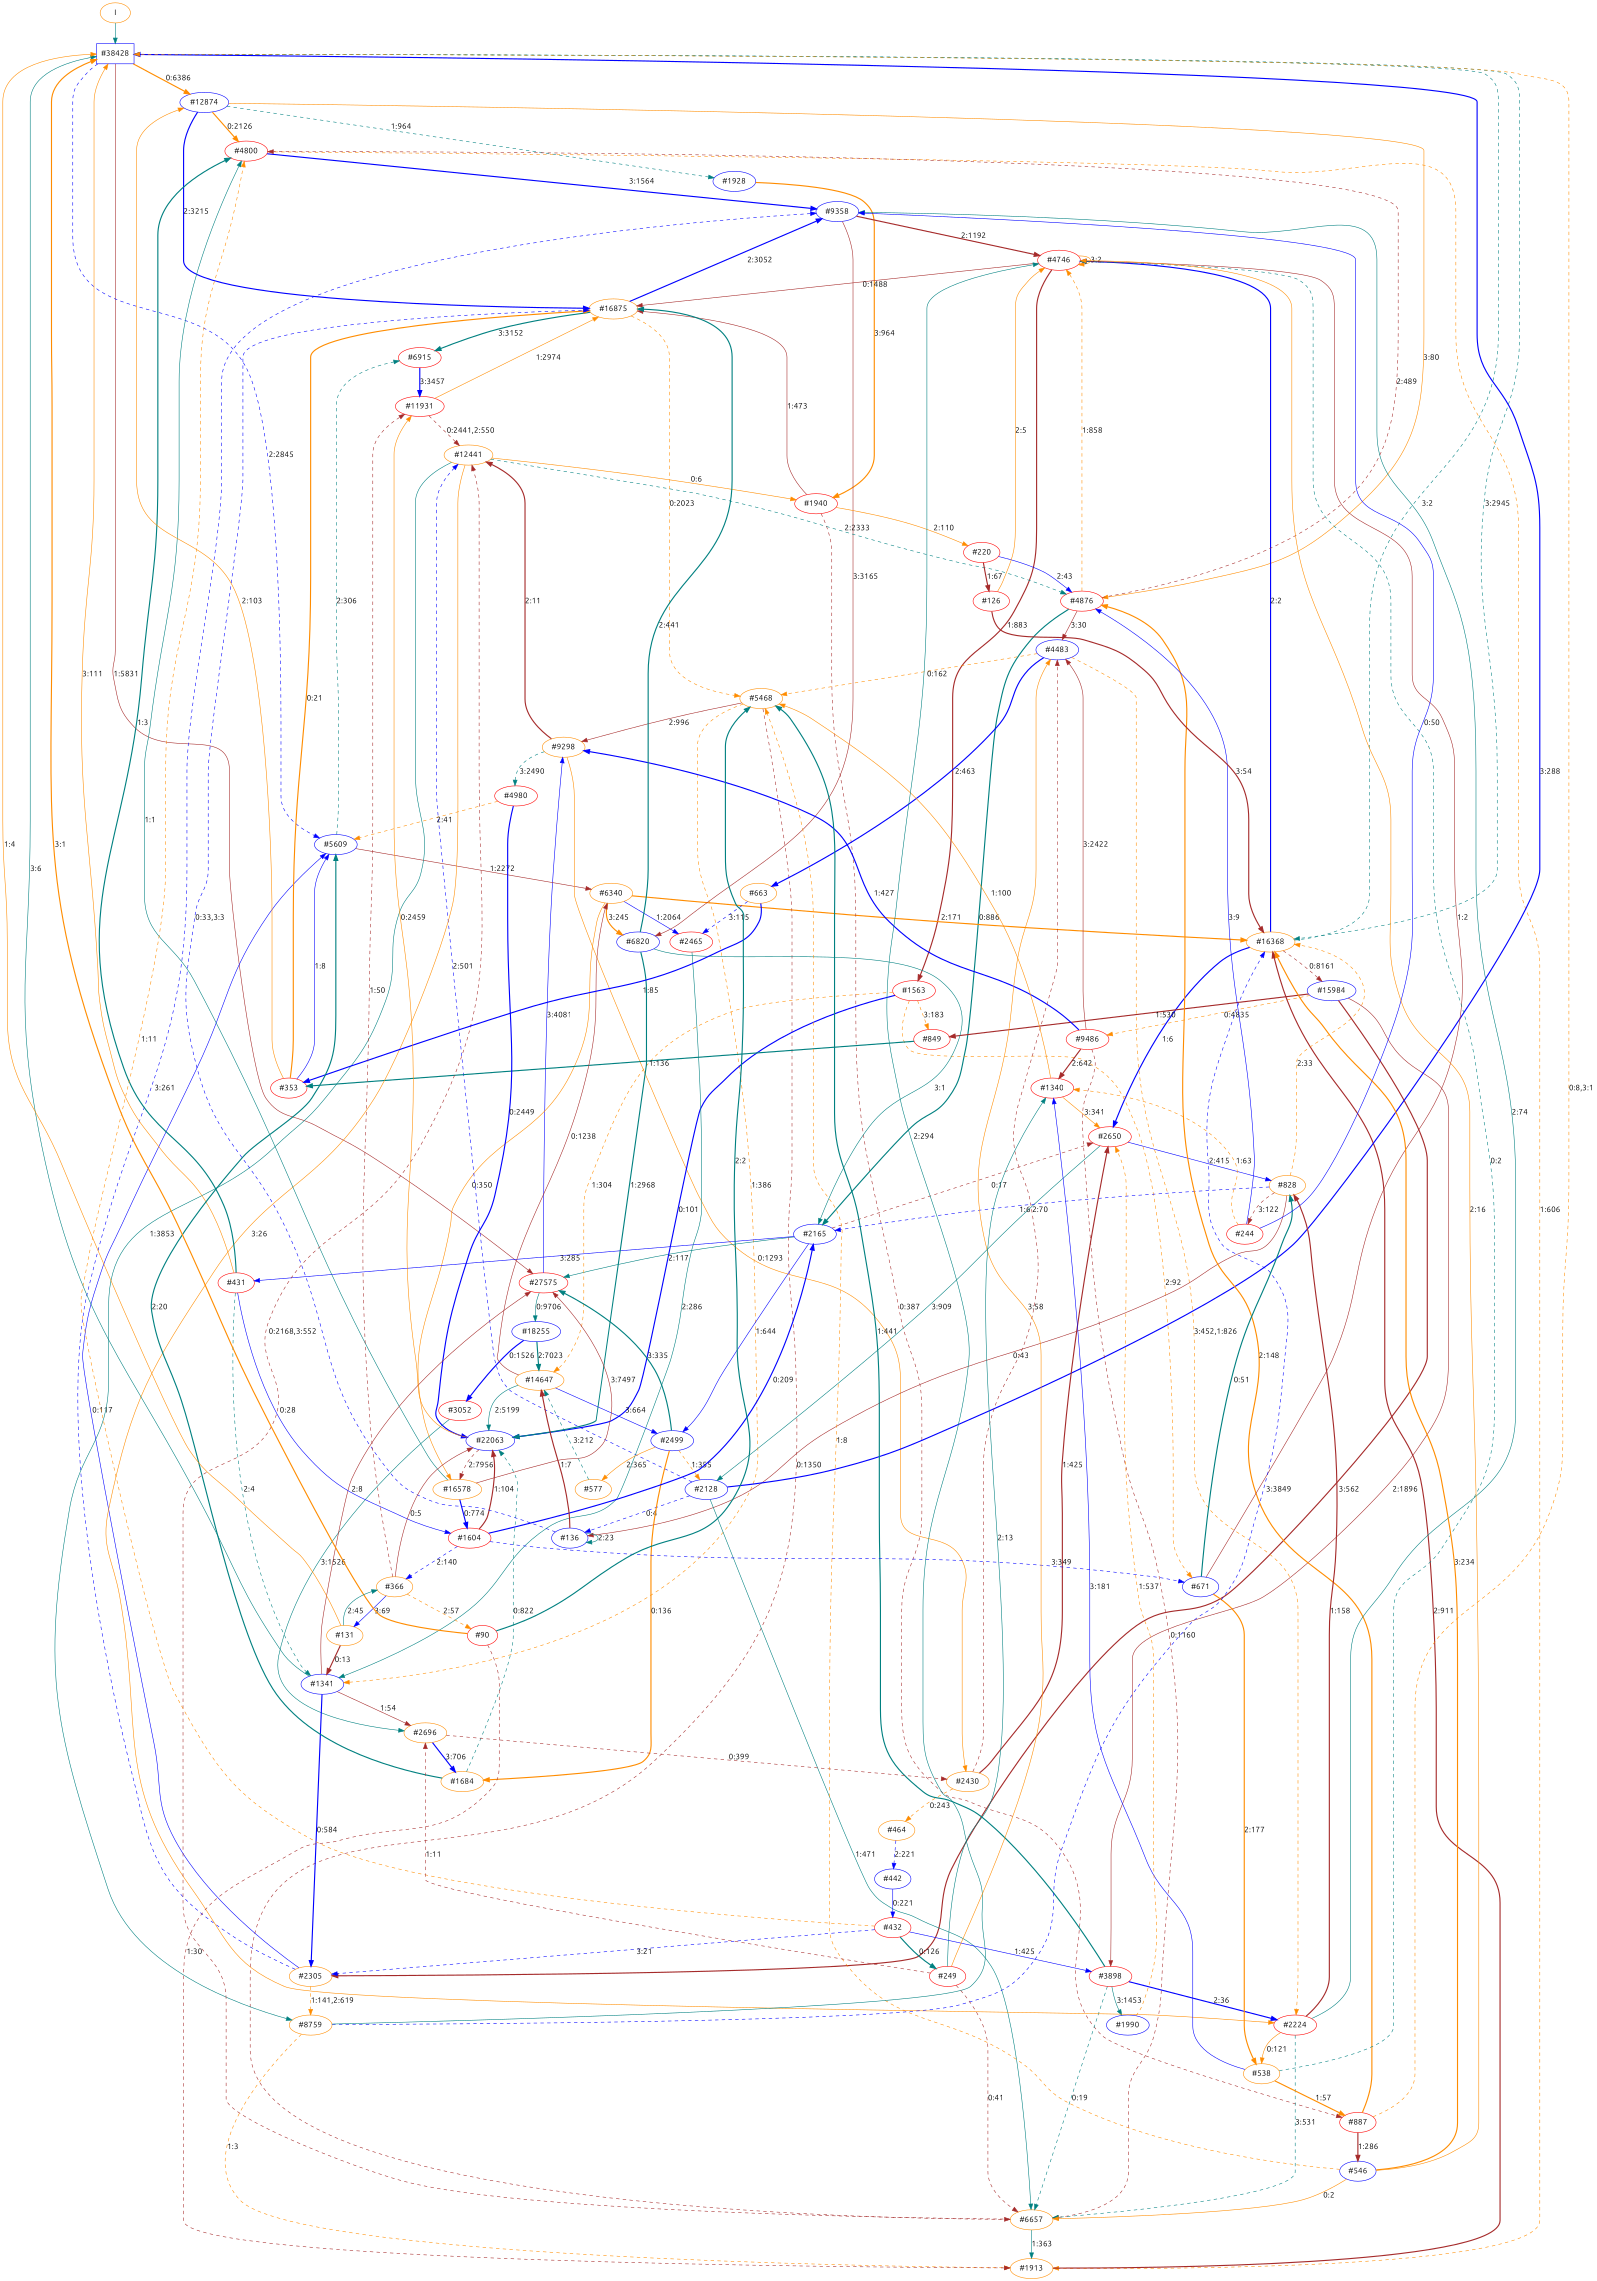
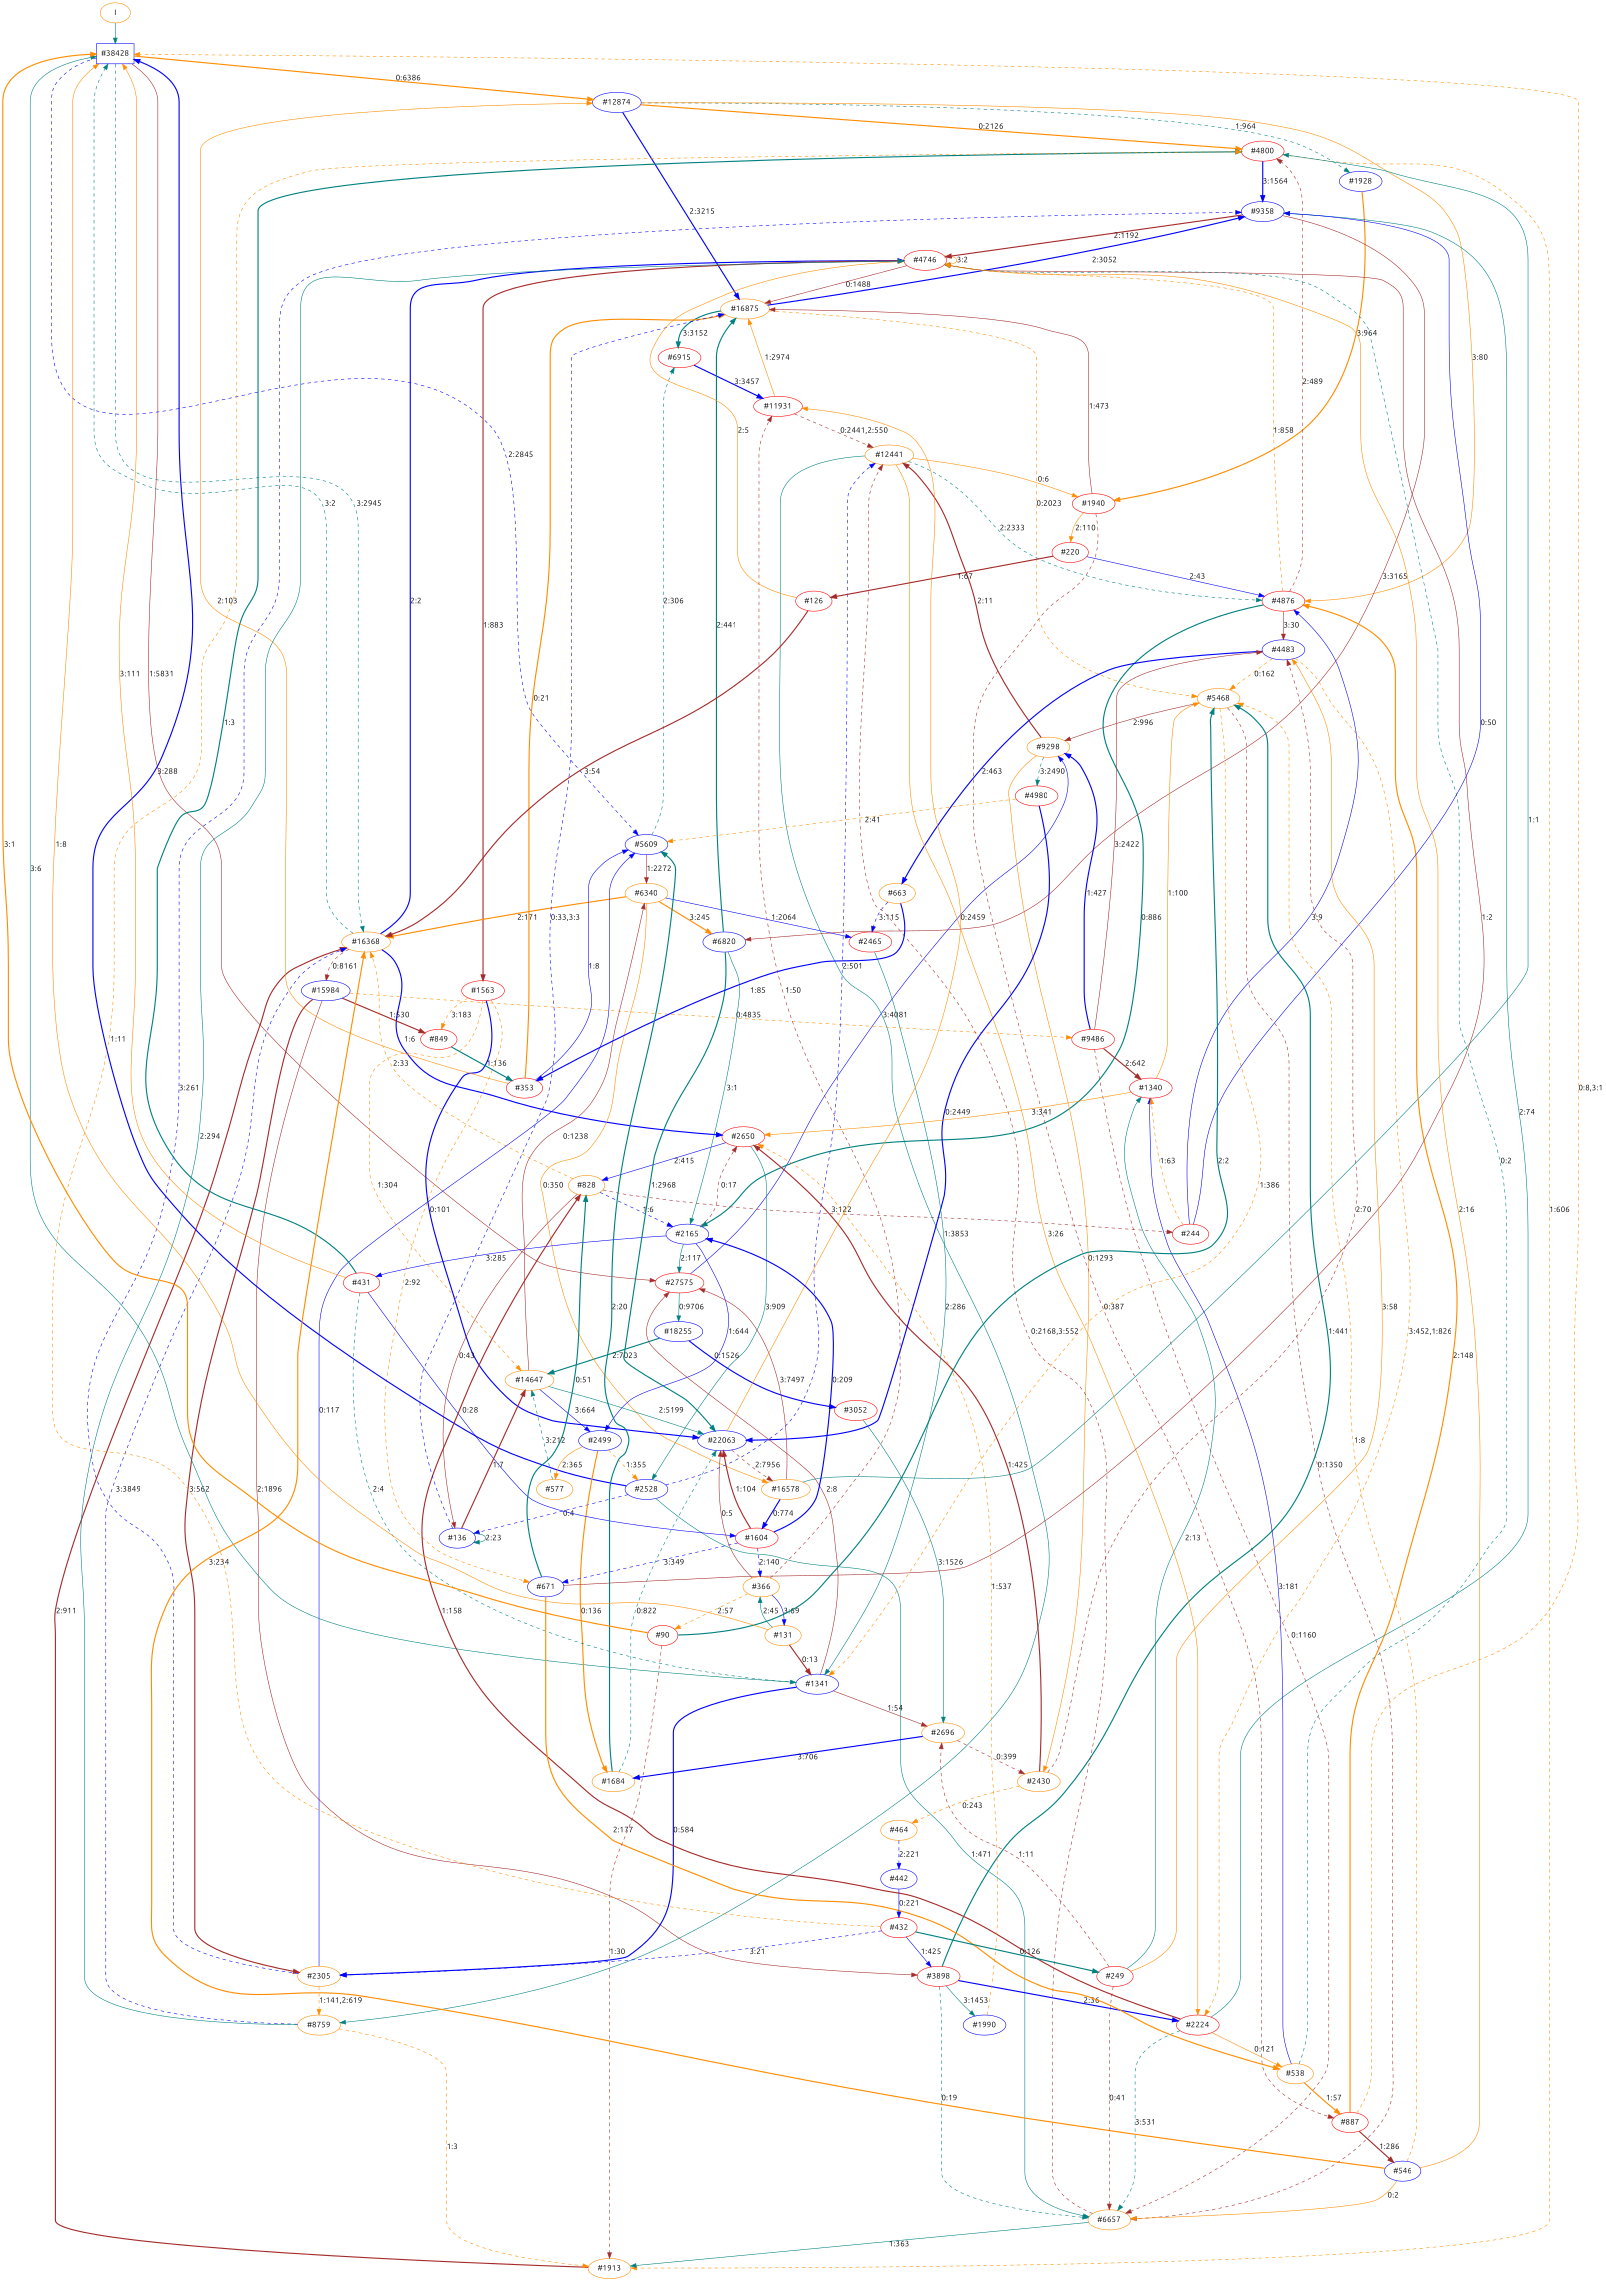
(10, 845) -> (61, 845)
(638, 1347) -> none
(706, 1489) -> (646, 1489)
